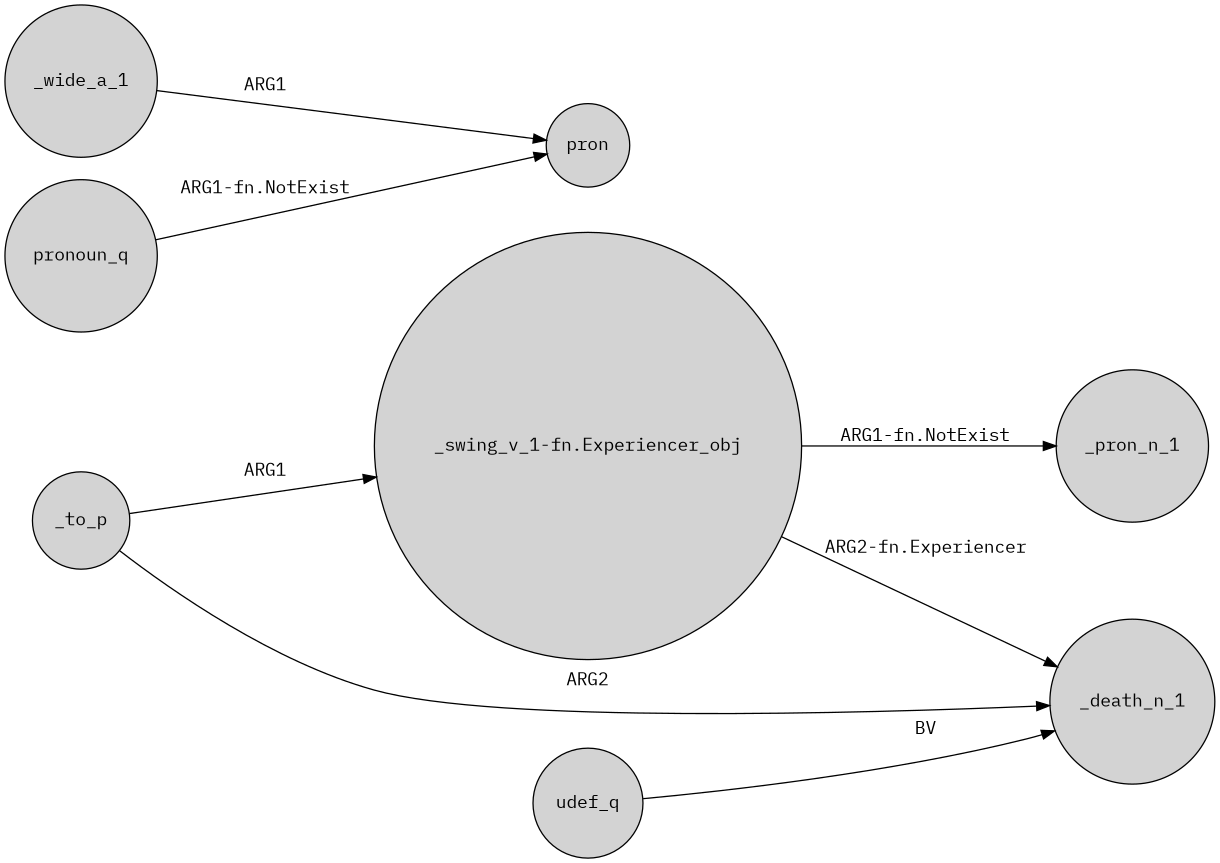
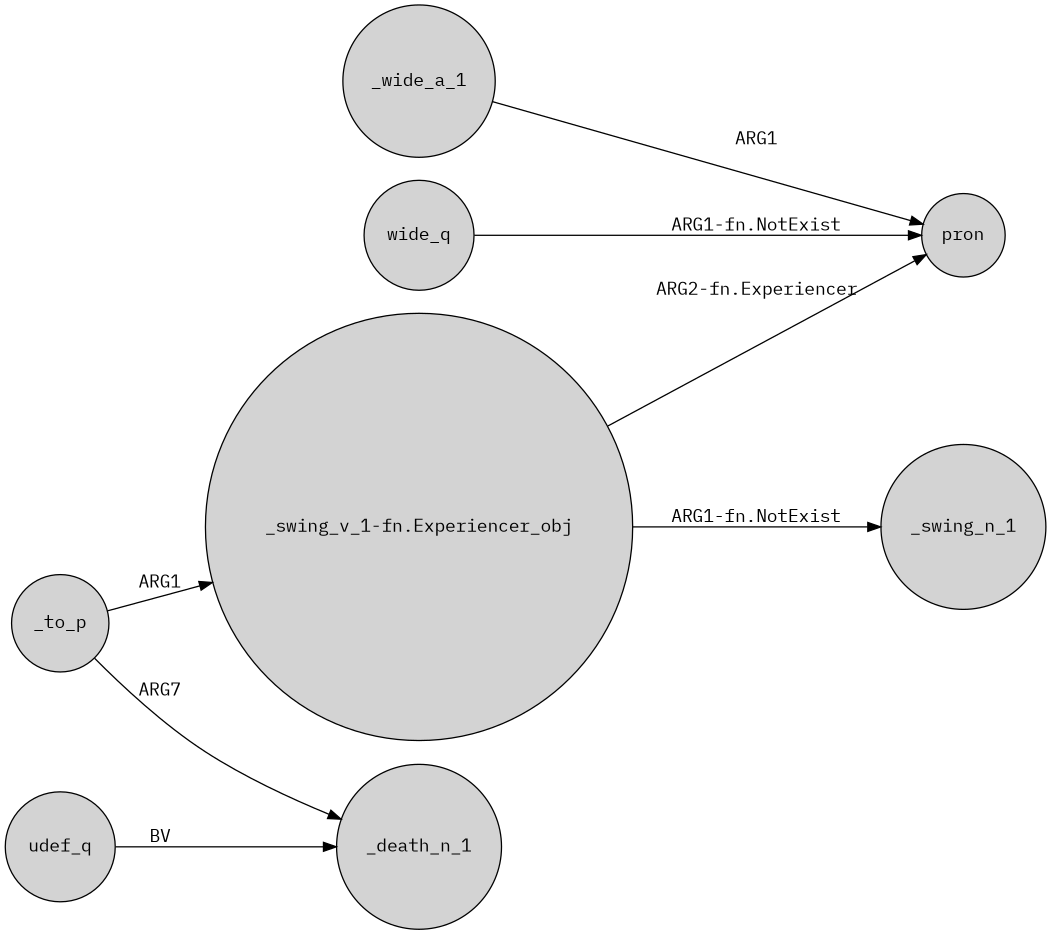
(81, 256) -> (419, 235)
(1132, 446) -> (963, 527)
(914, 599) -> (761, 343)
(588, 680) -> (160, 691)
